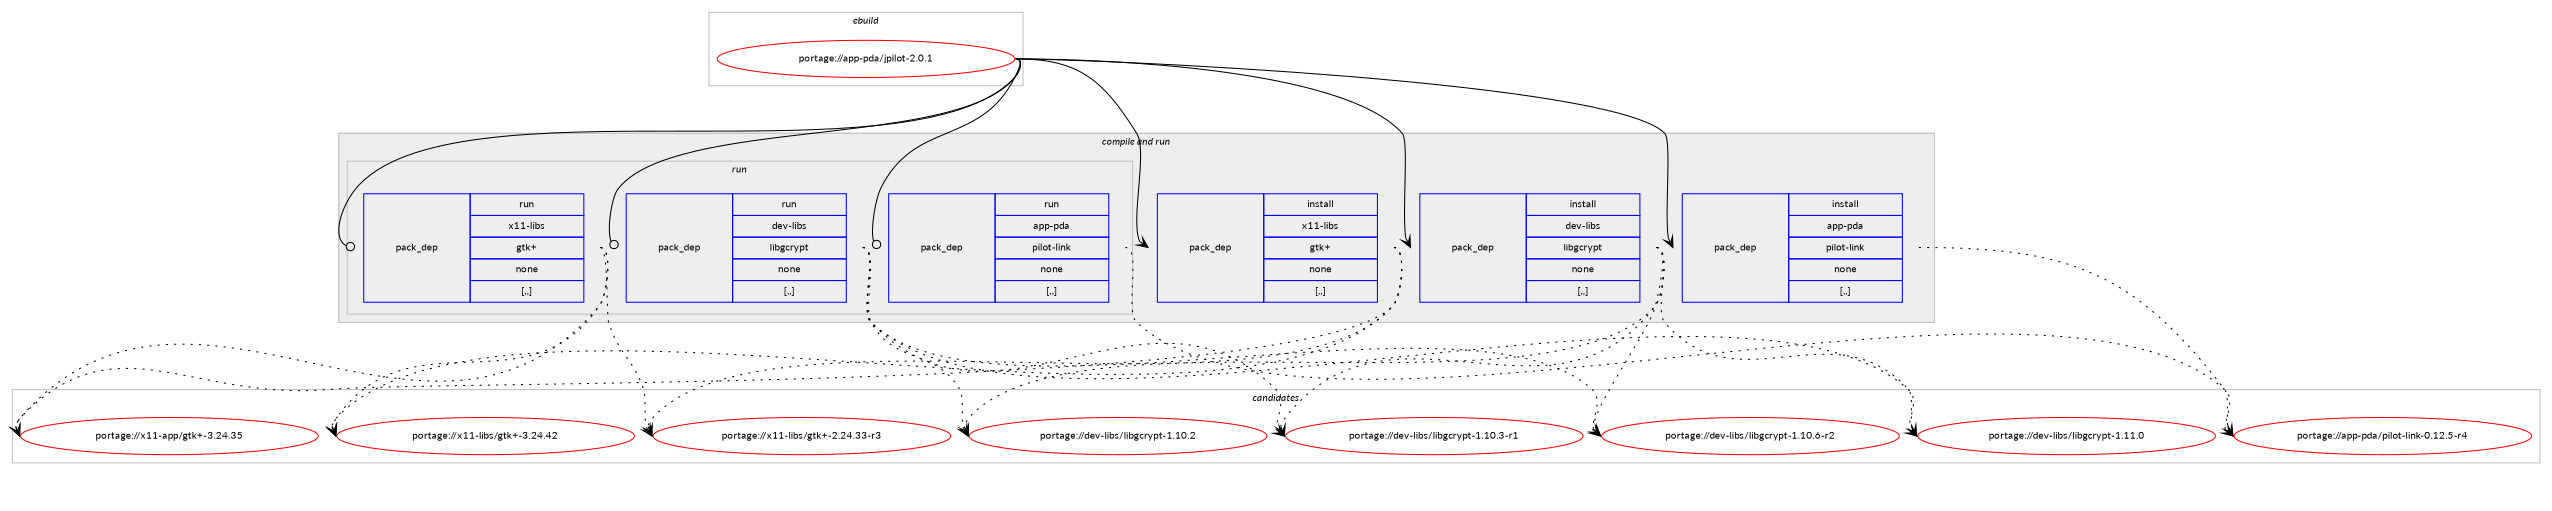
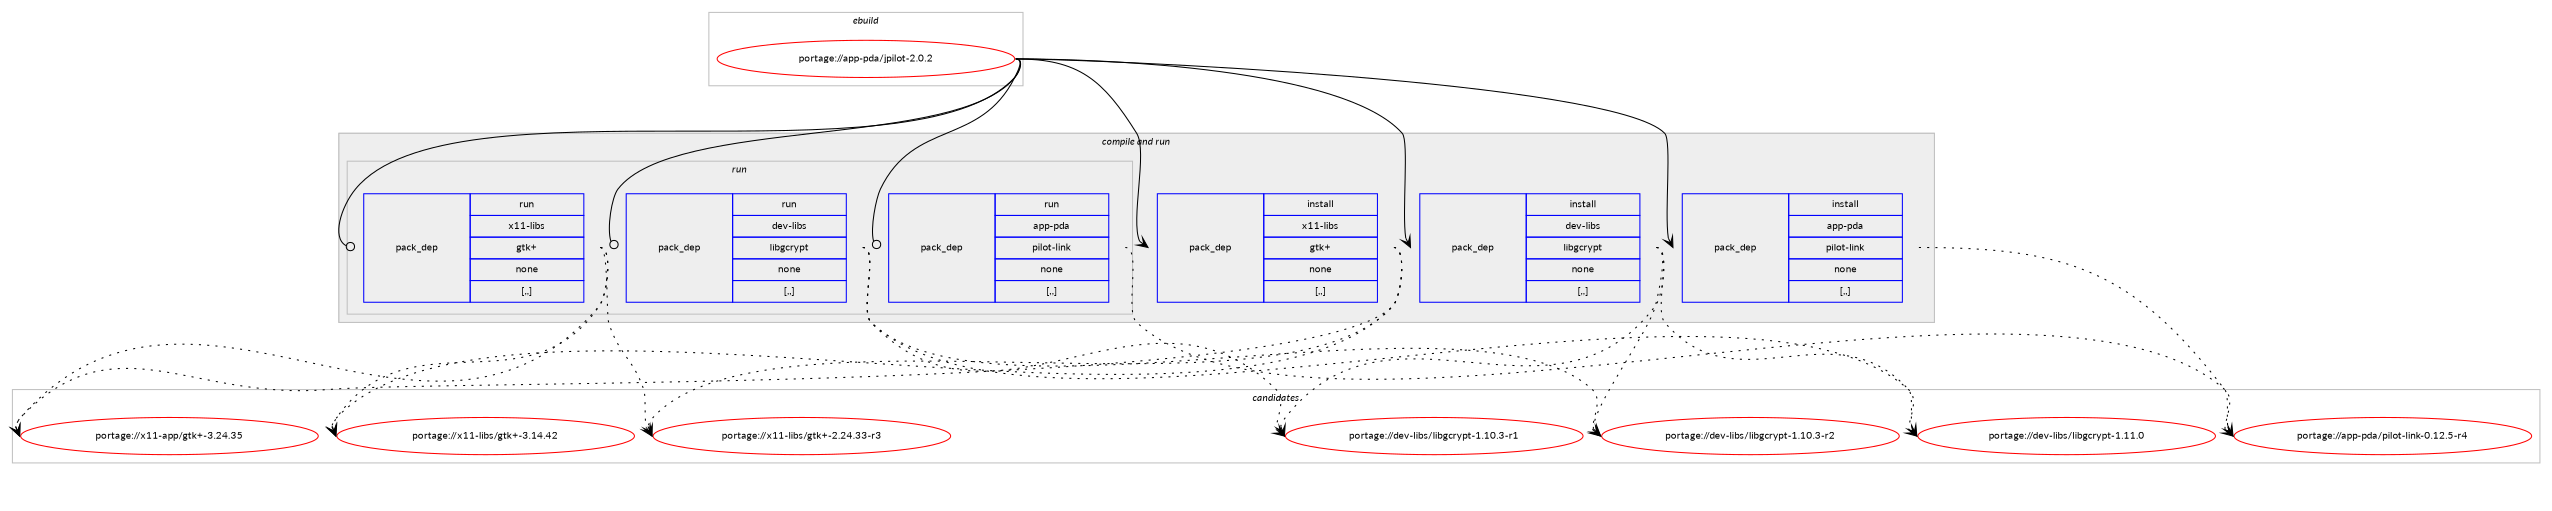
(866, 59) -> (866, 59)
(486, 436) -> (486, 436)
(1118, 436) -> none
(1750, 436) -> (1750, 436)
